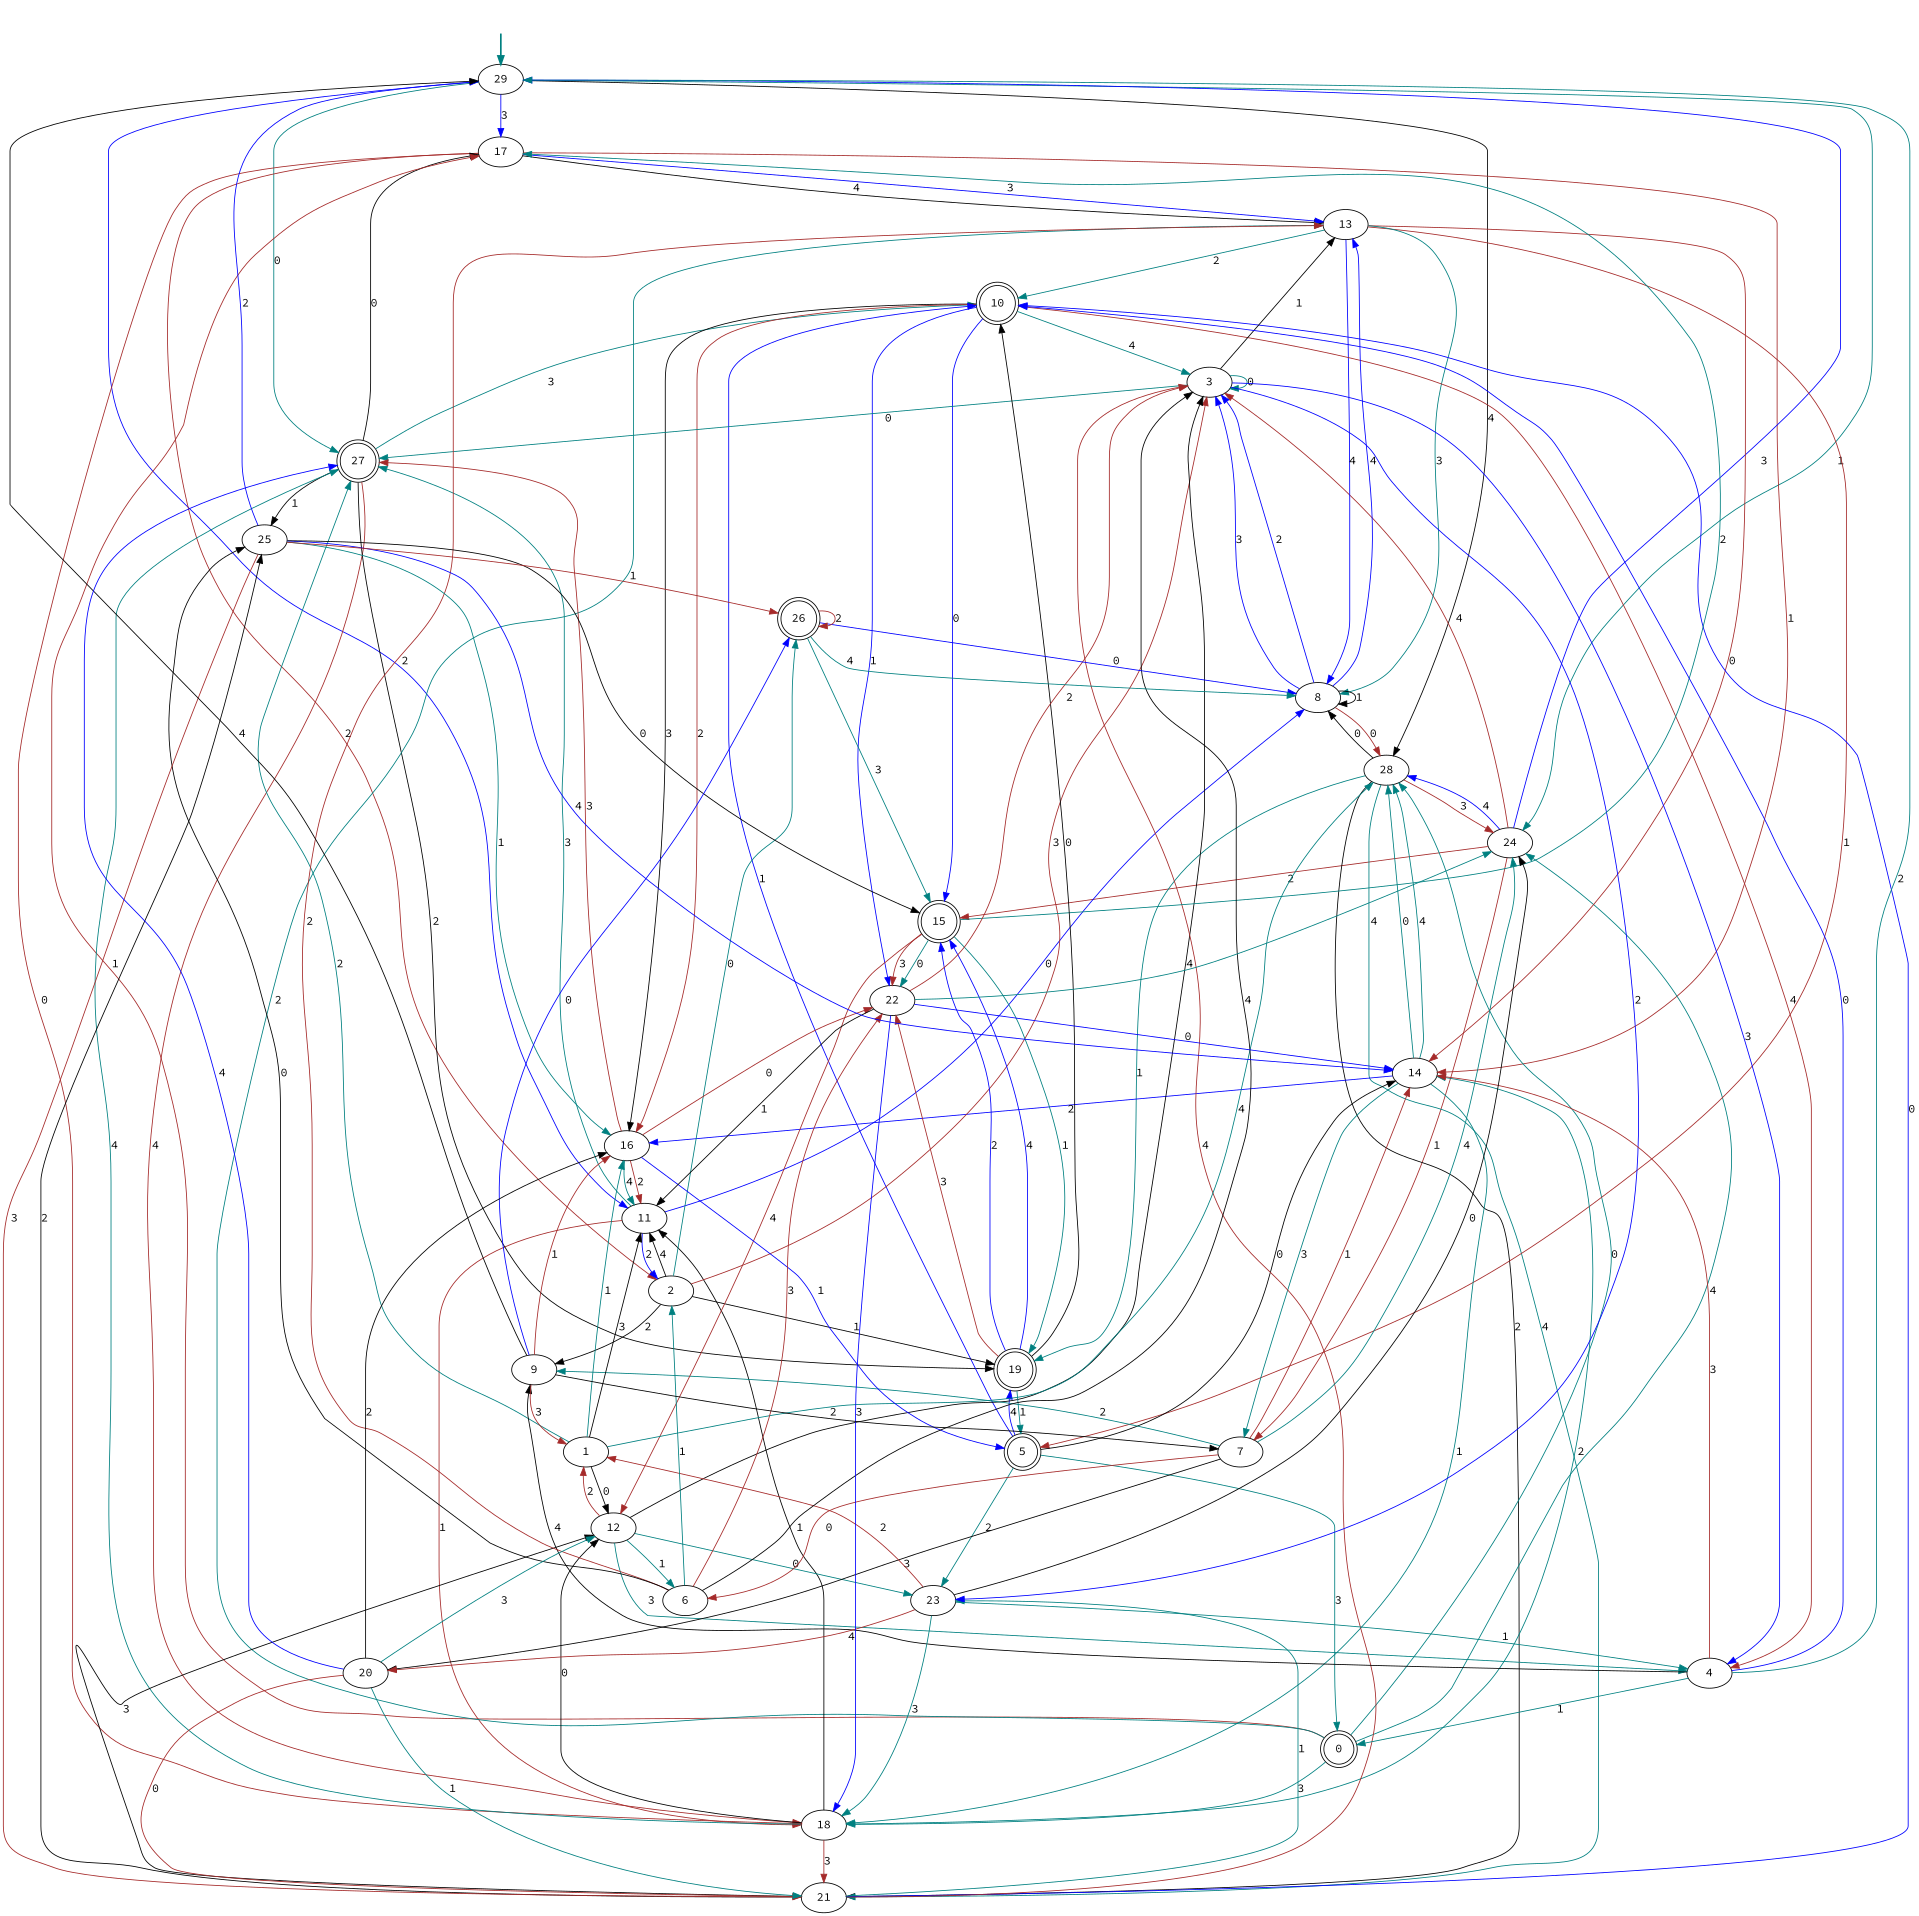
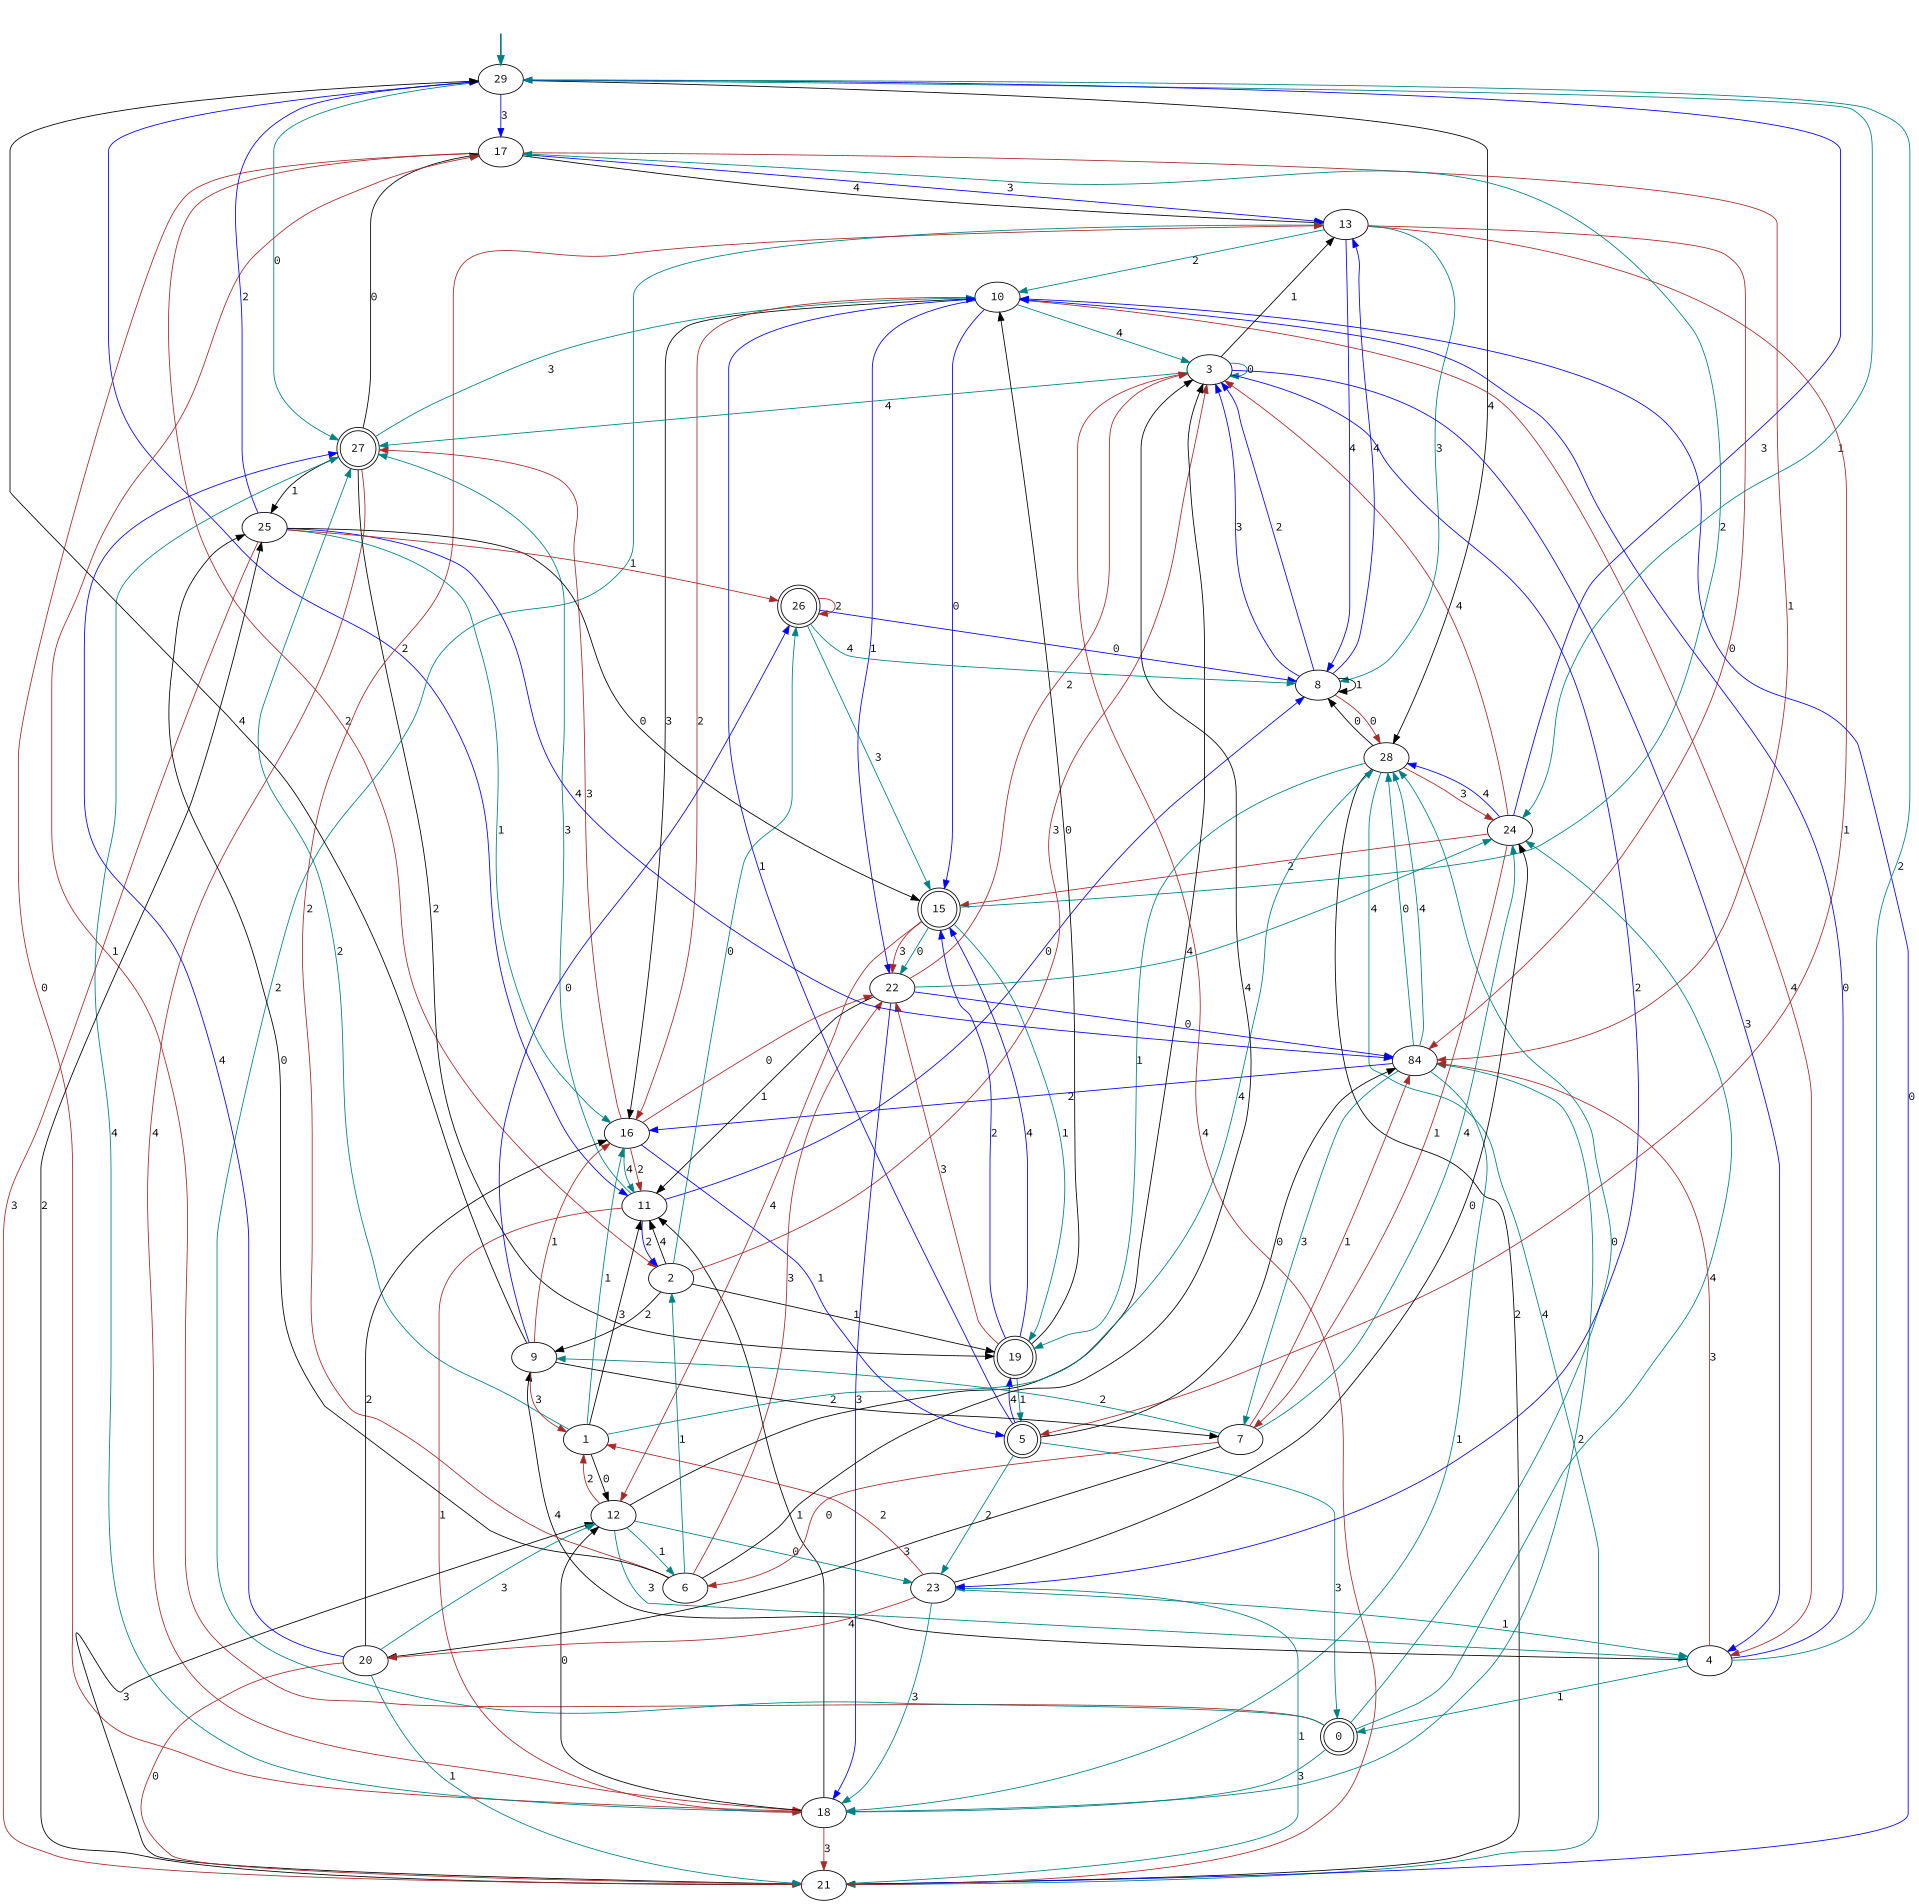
(997, 303) -> (997, 297)
(889, 419) -> (889, 406)
(1415, 1073) -> (1415, 1061)
